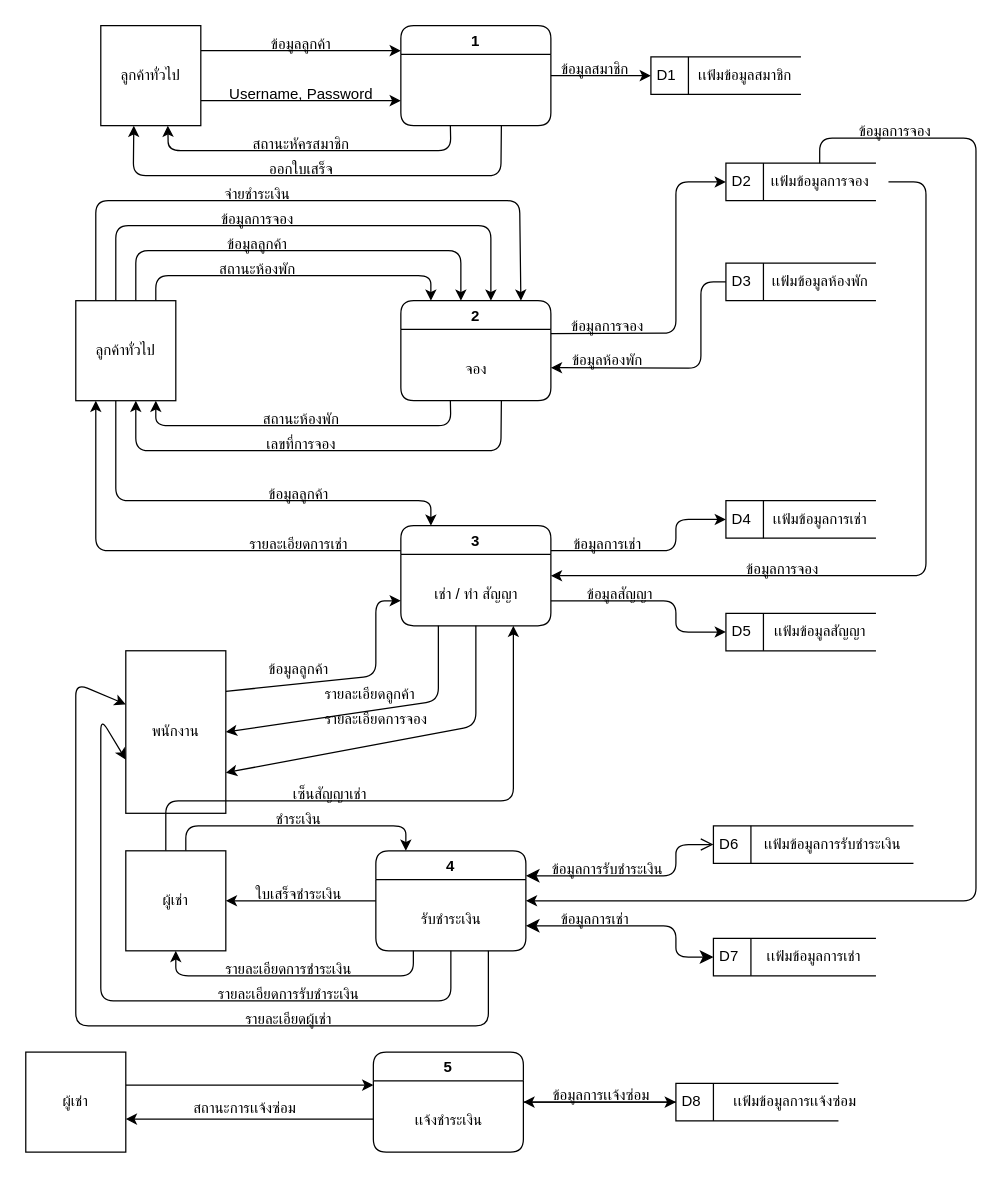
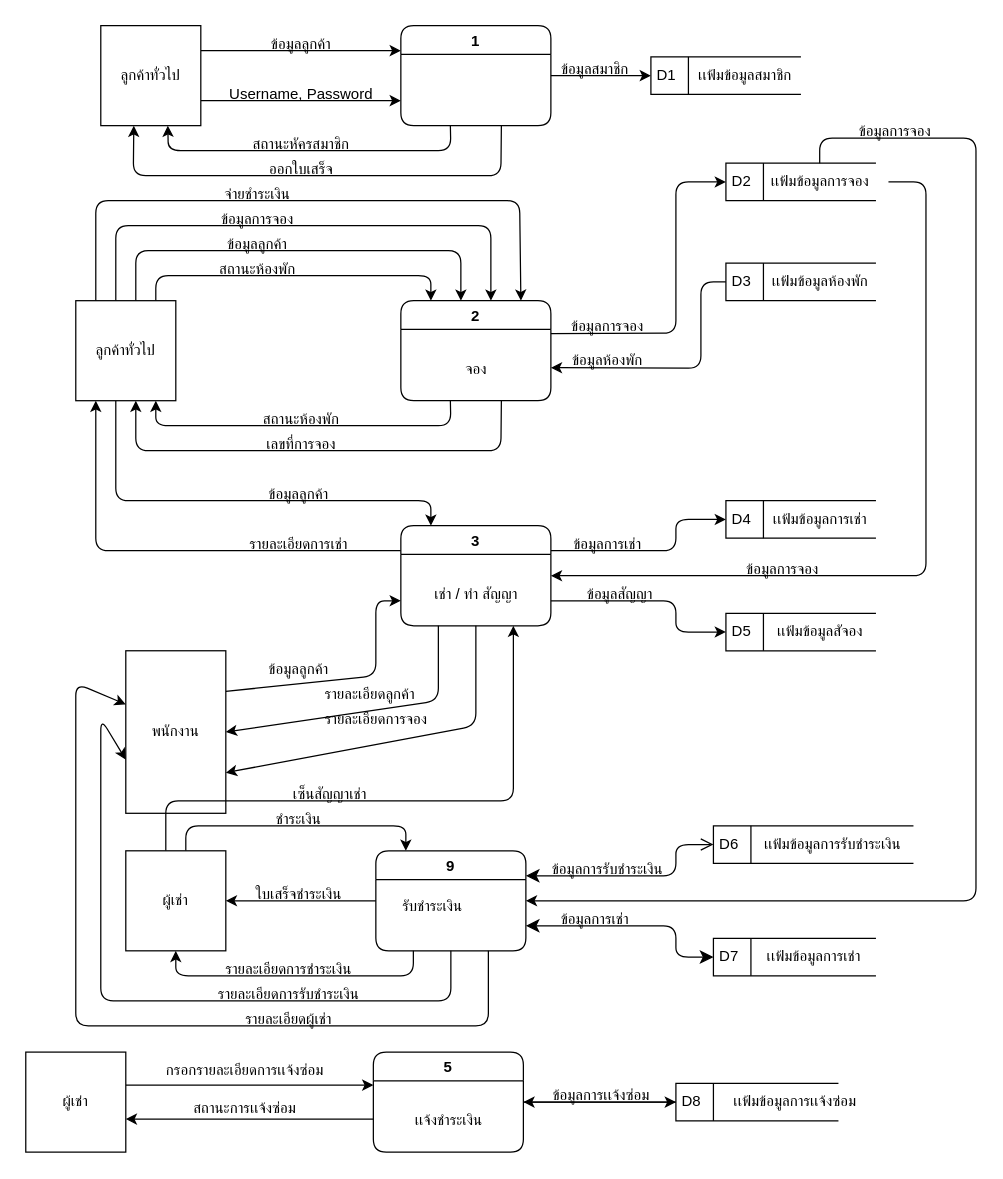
(820, 632) -> (820, 632)
(450, 866) -> (450, 866)
(451, 919) -> (432, 907)
none -> (244, 1071)
